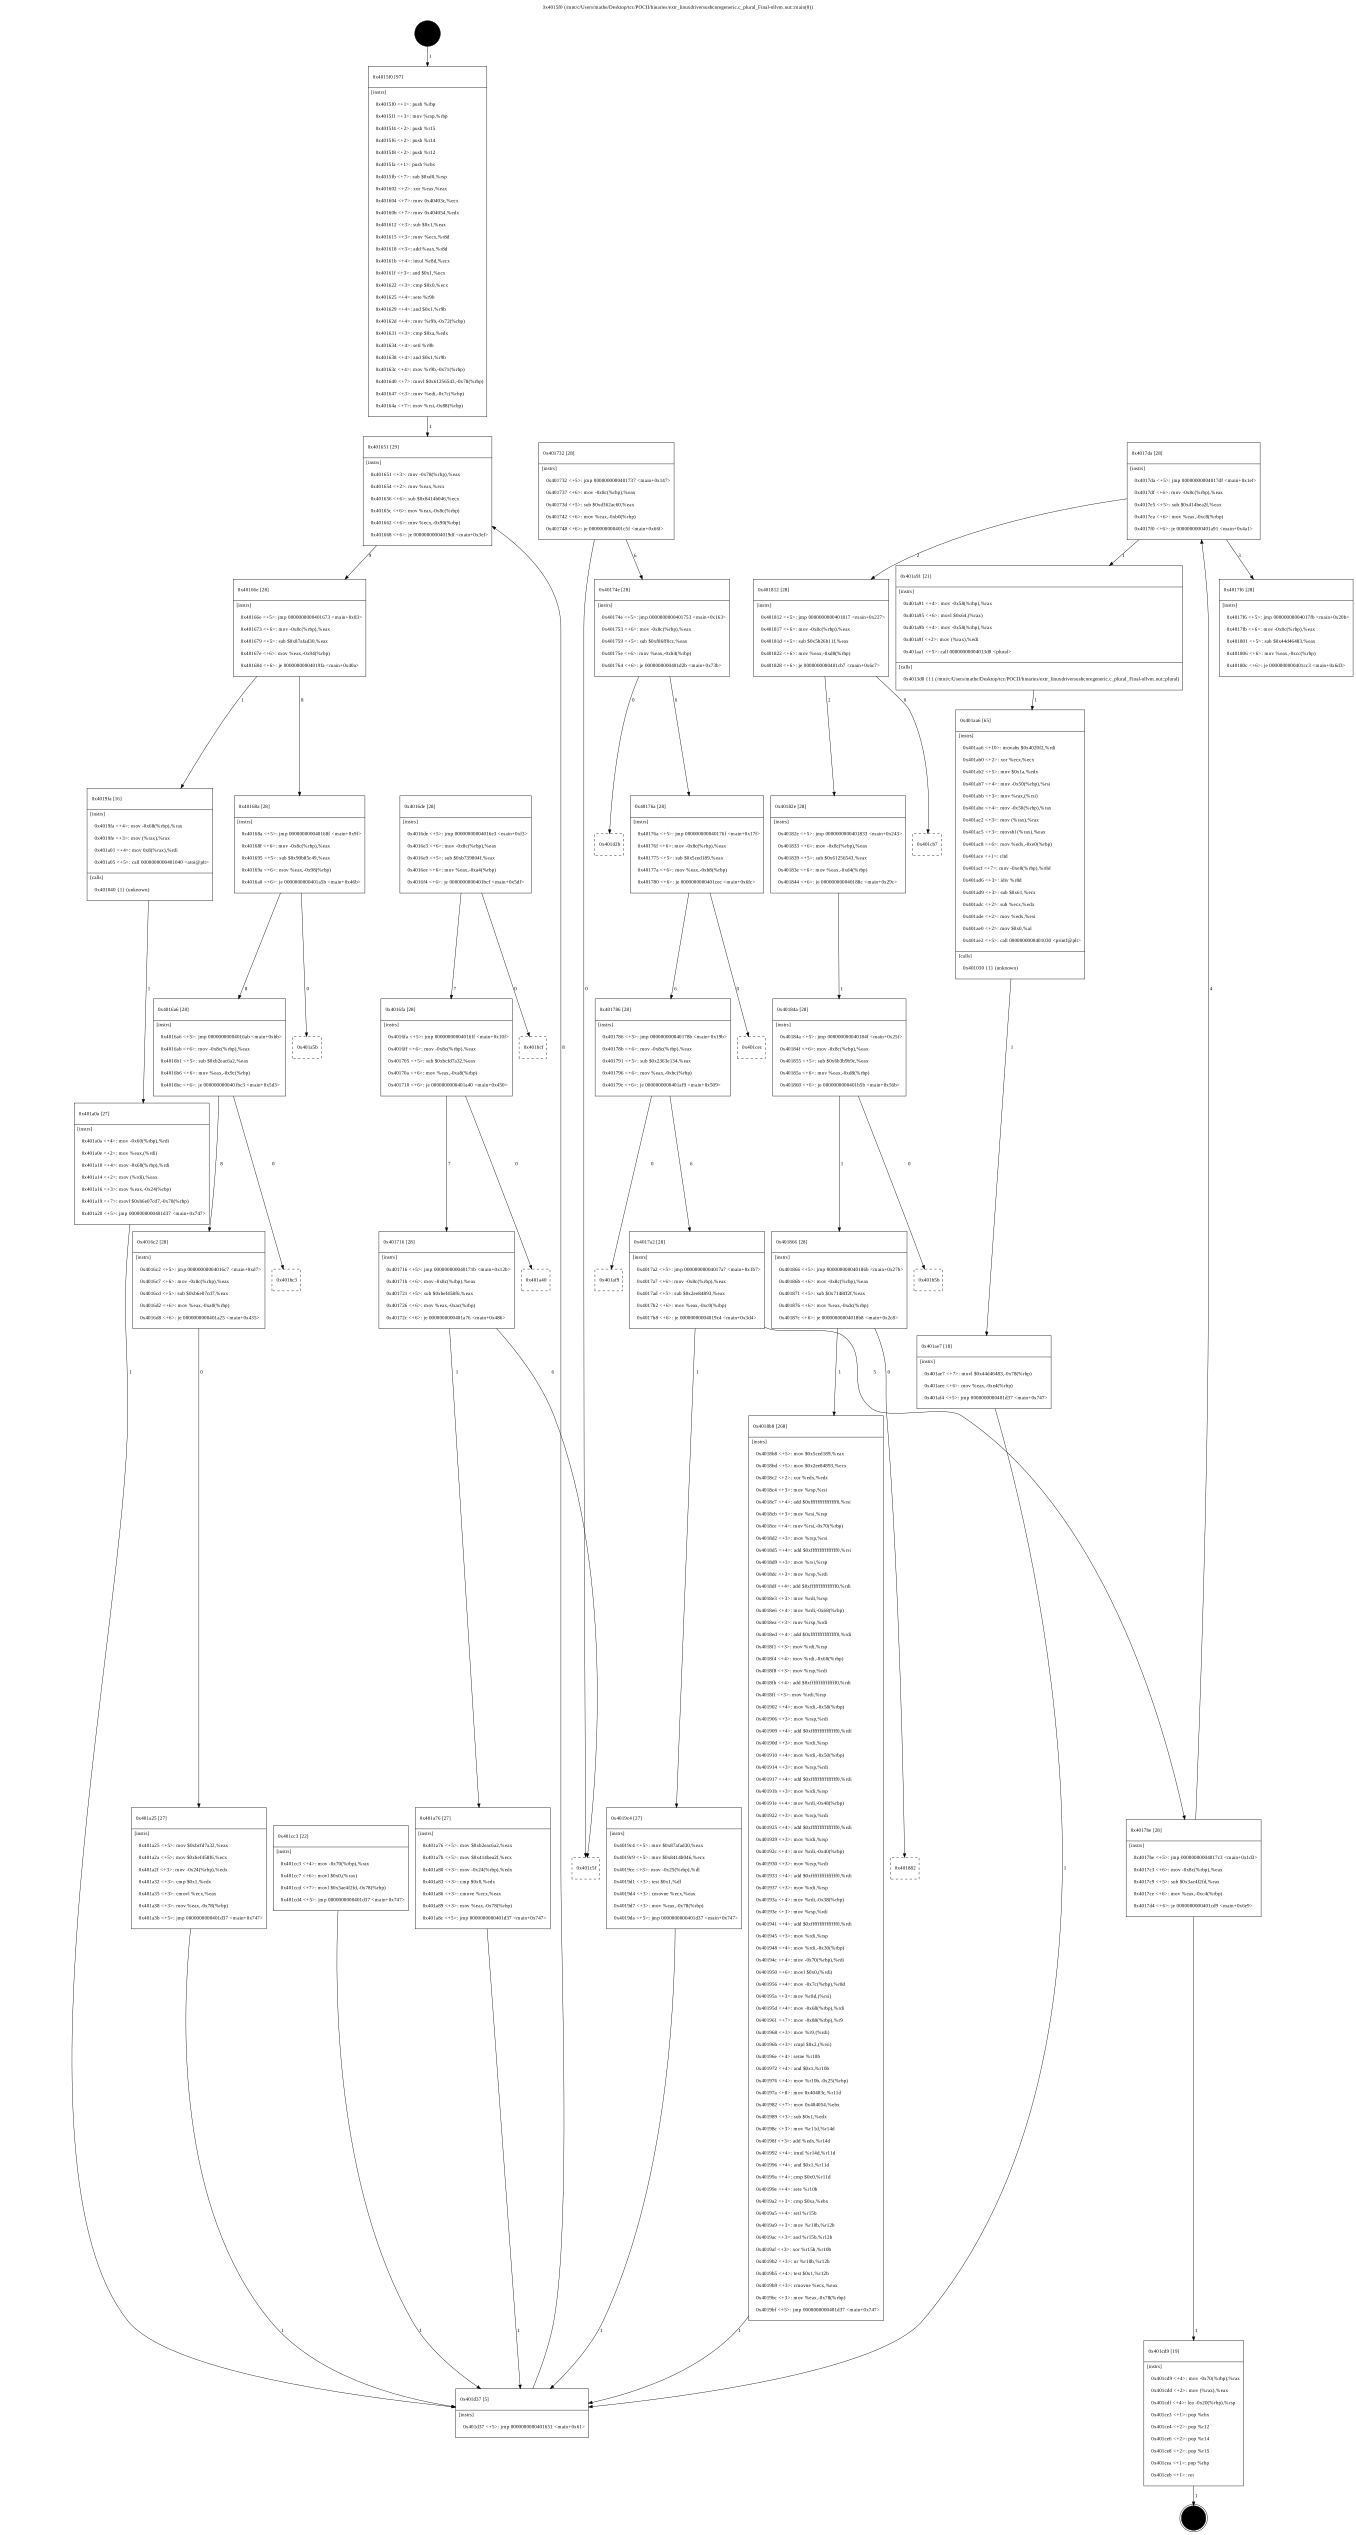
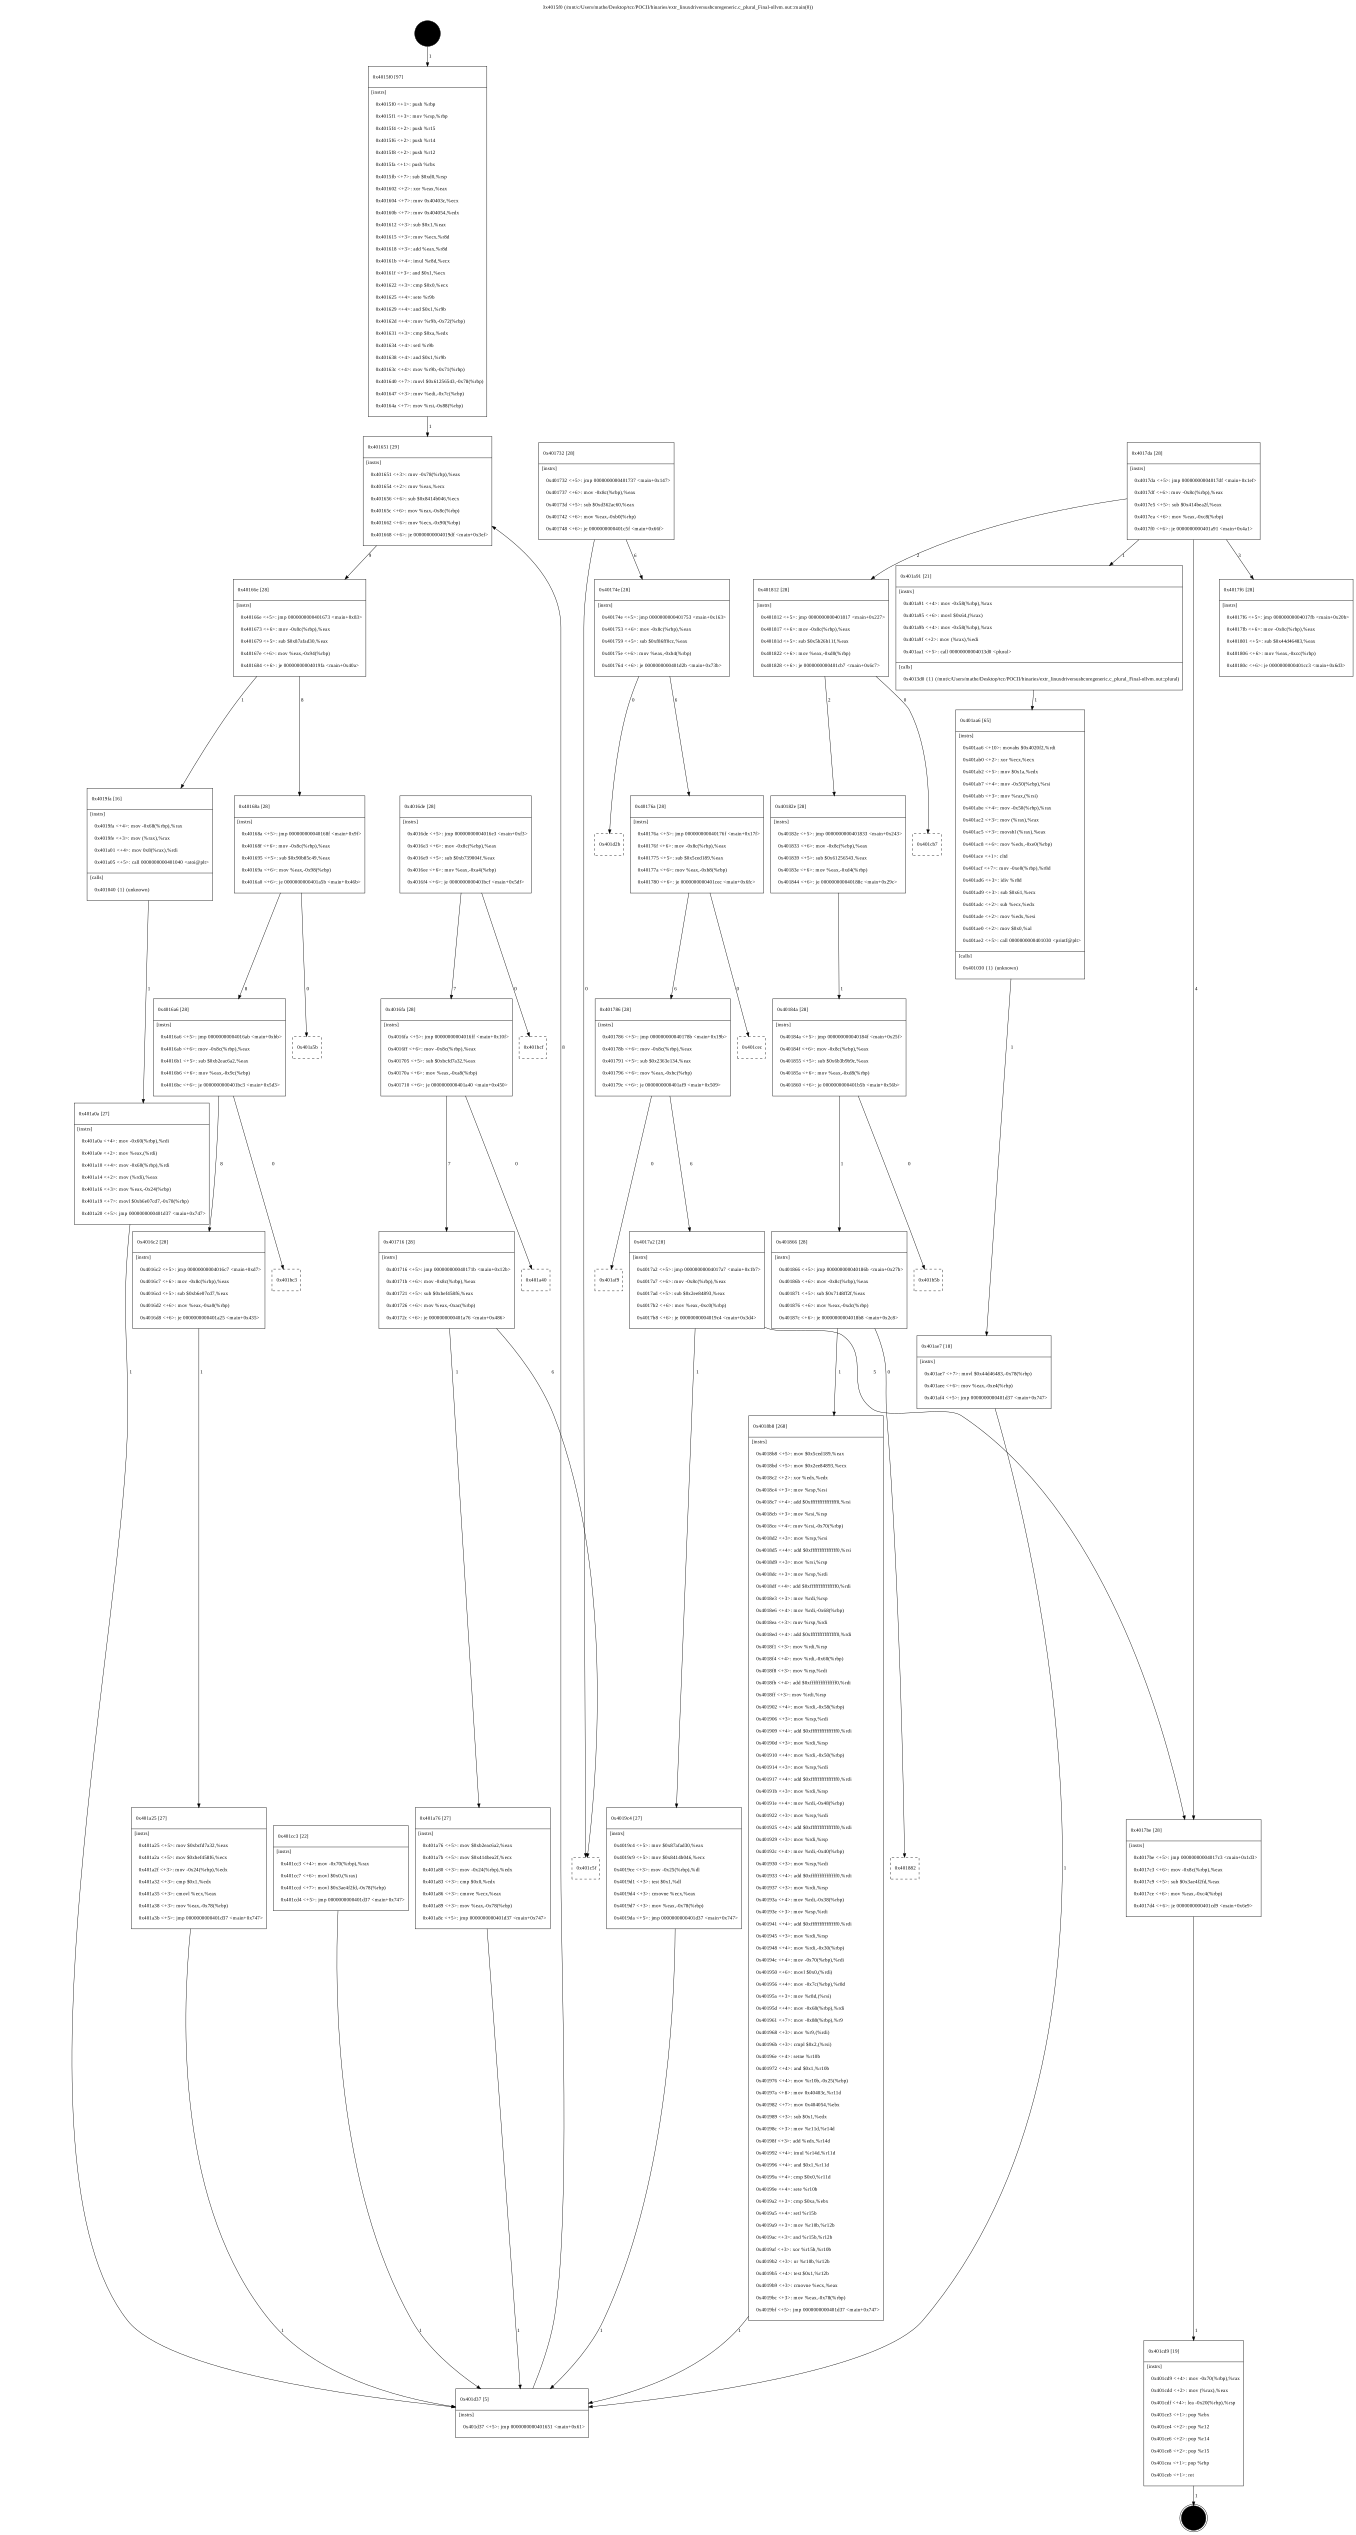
(1208, 1182) -> (1194, 1178)
(201, 1372) -> (201, 1372)
